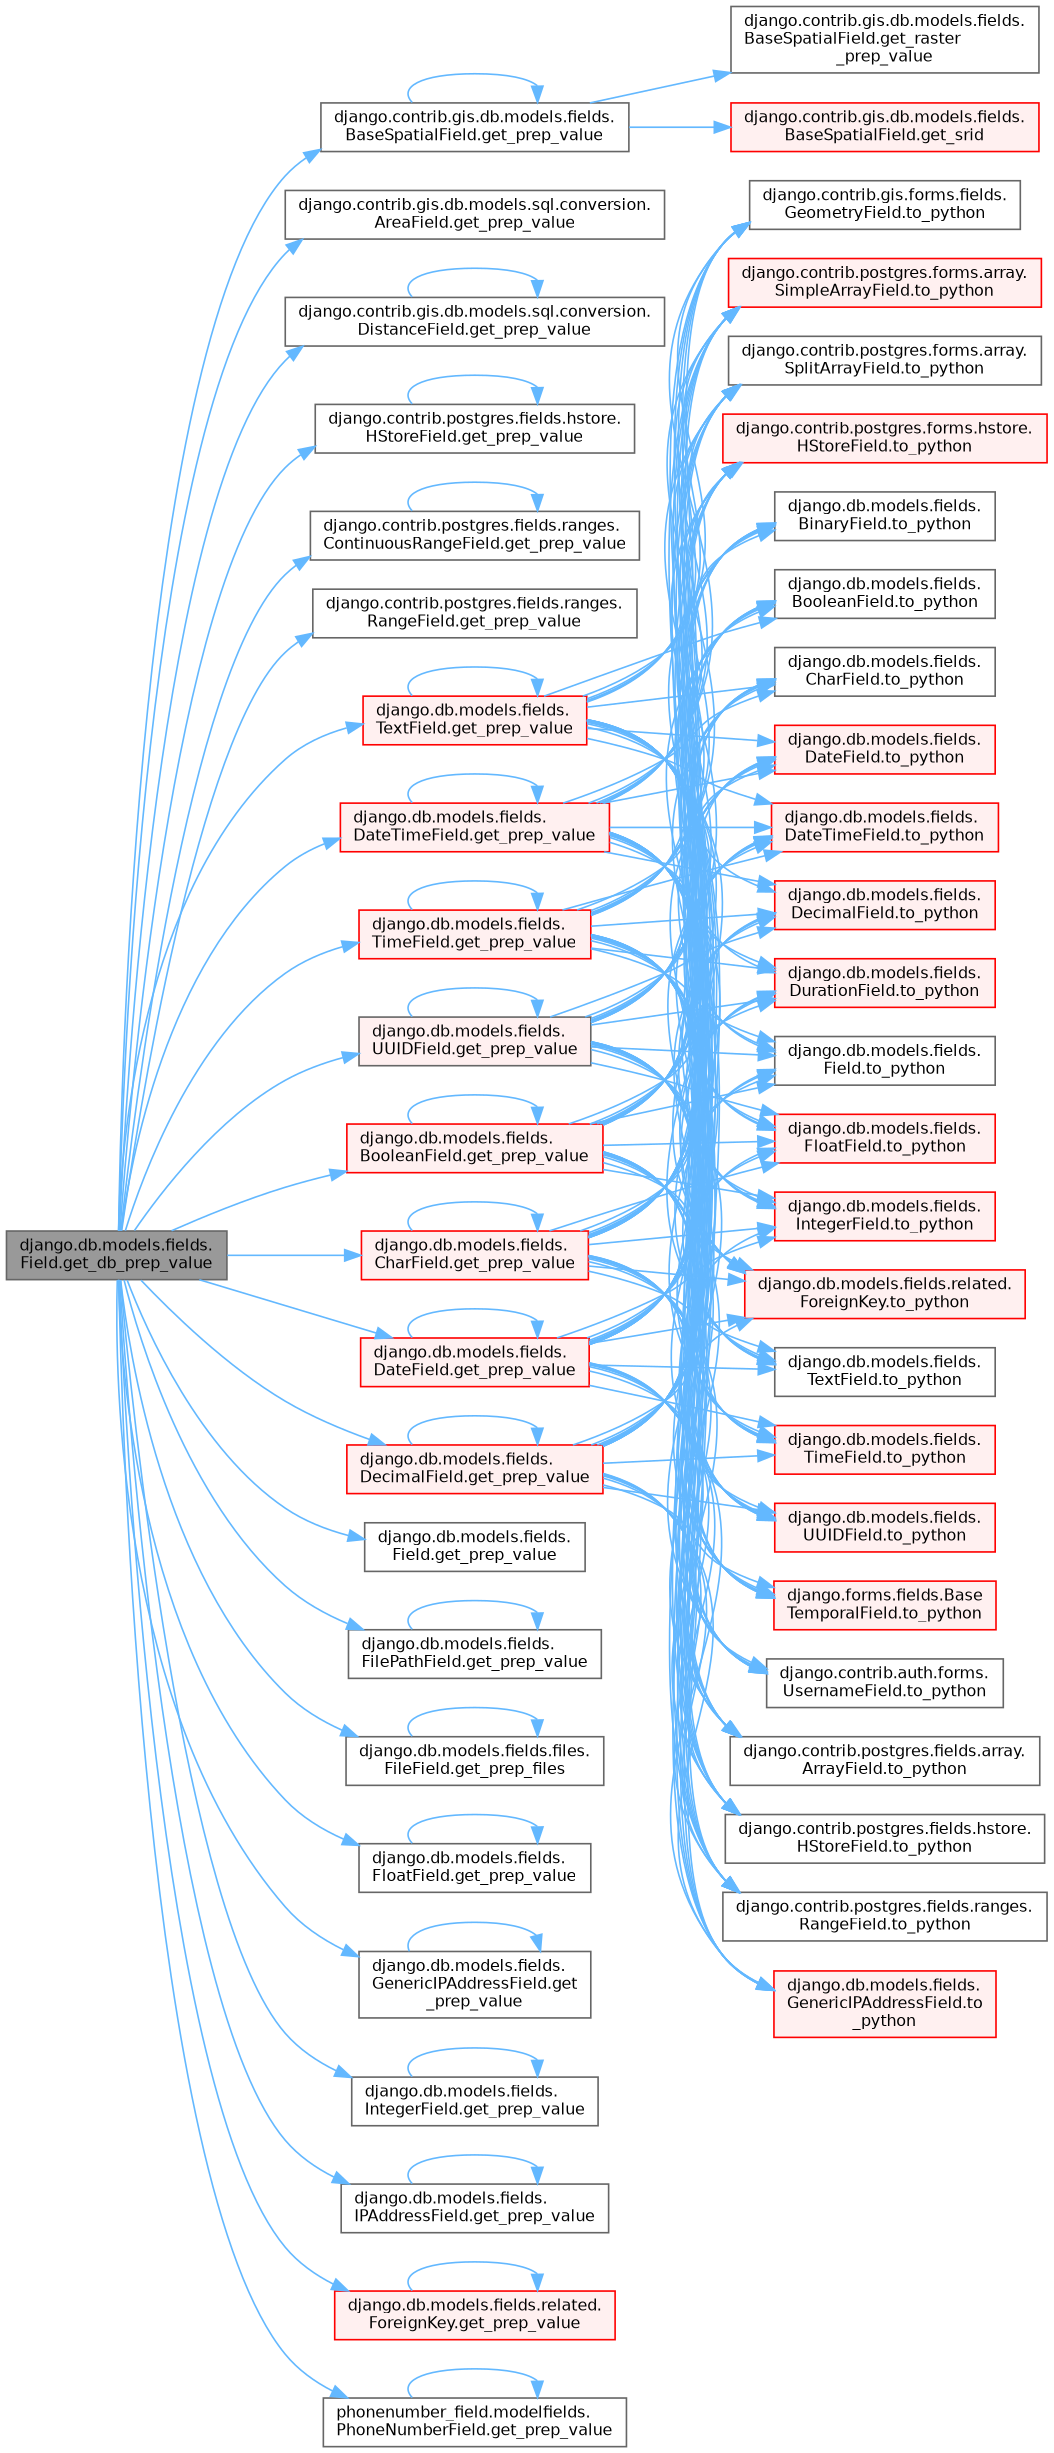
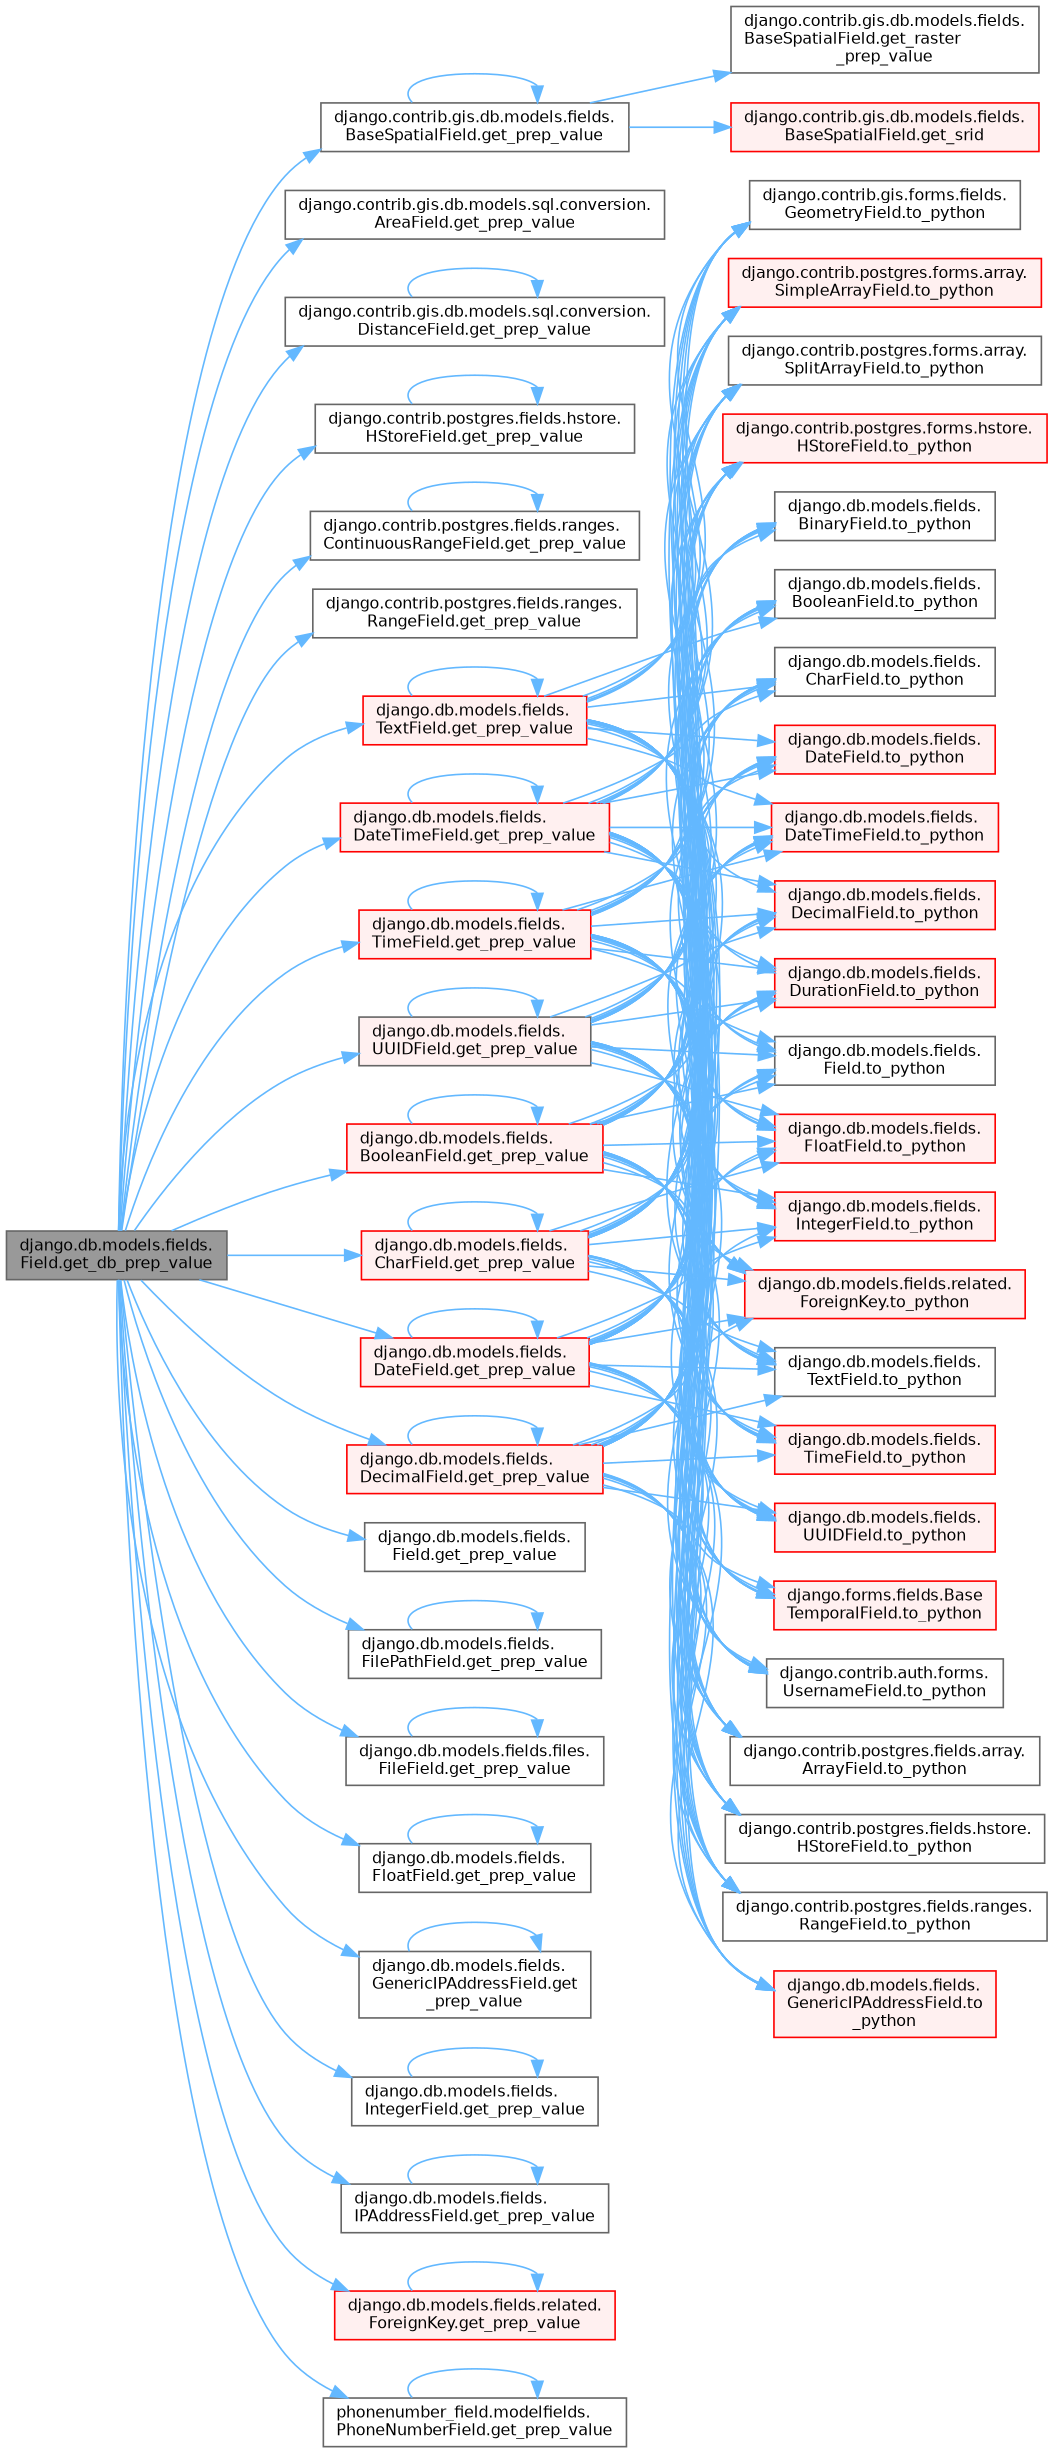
(697, 1409) -> none
none -> (662, 1425)
(475, 1761) -> (475, 1761)
